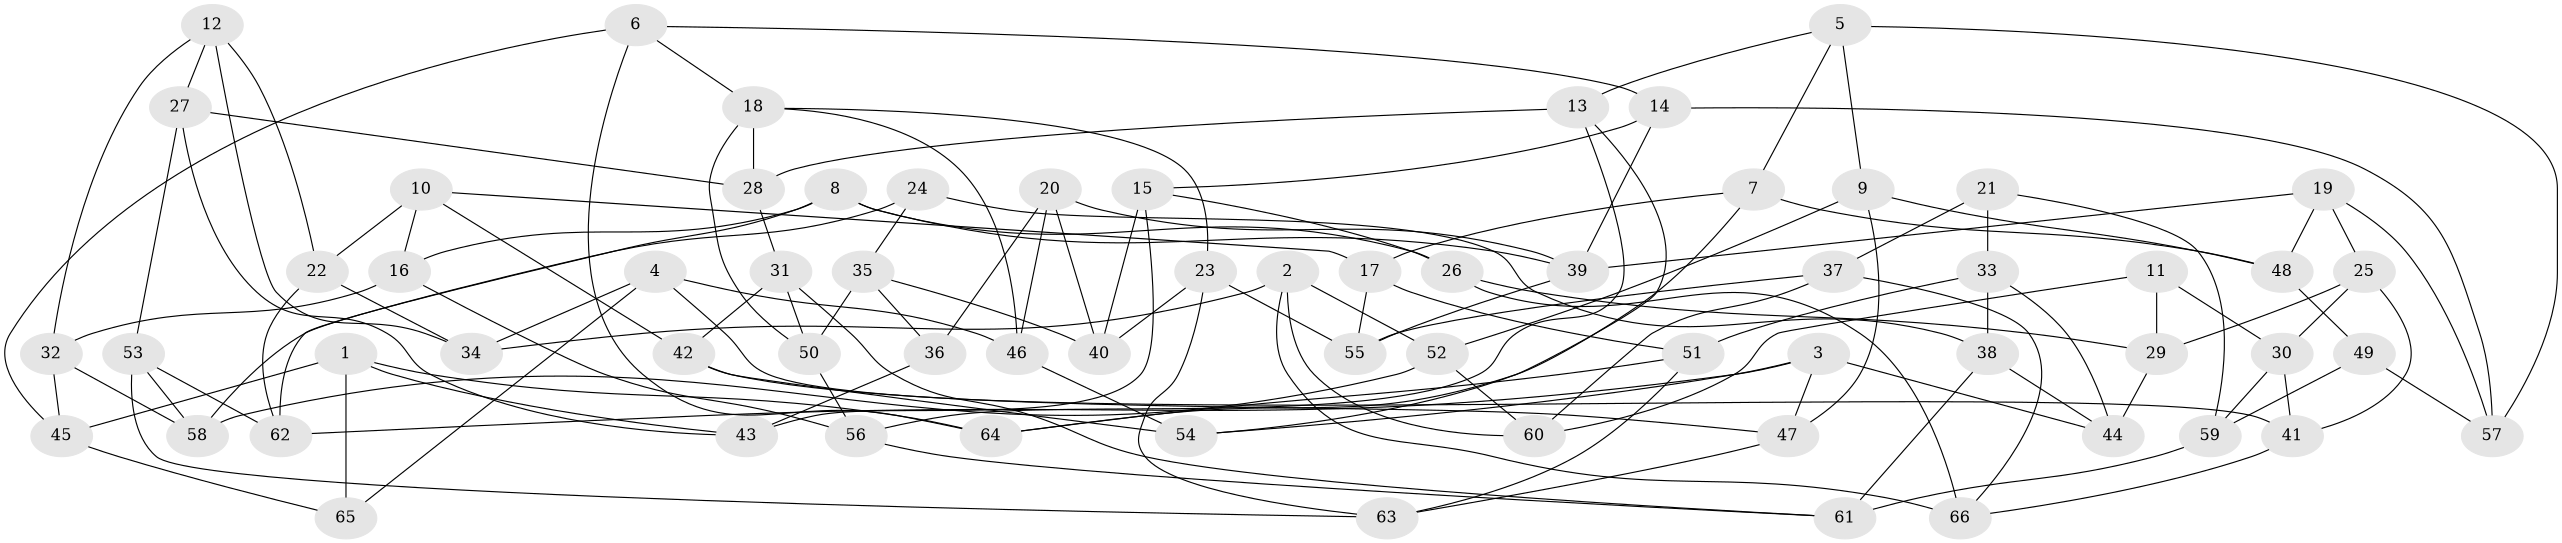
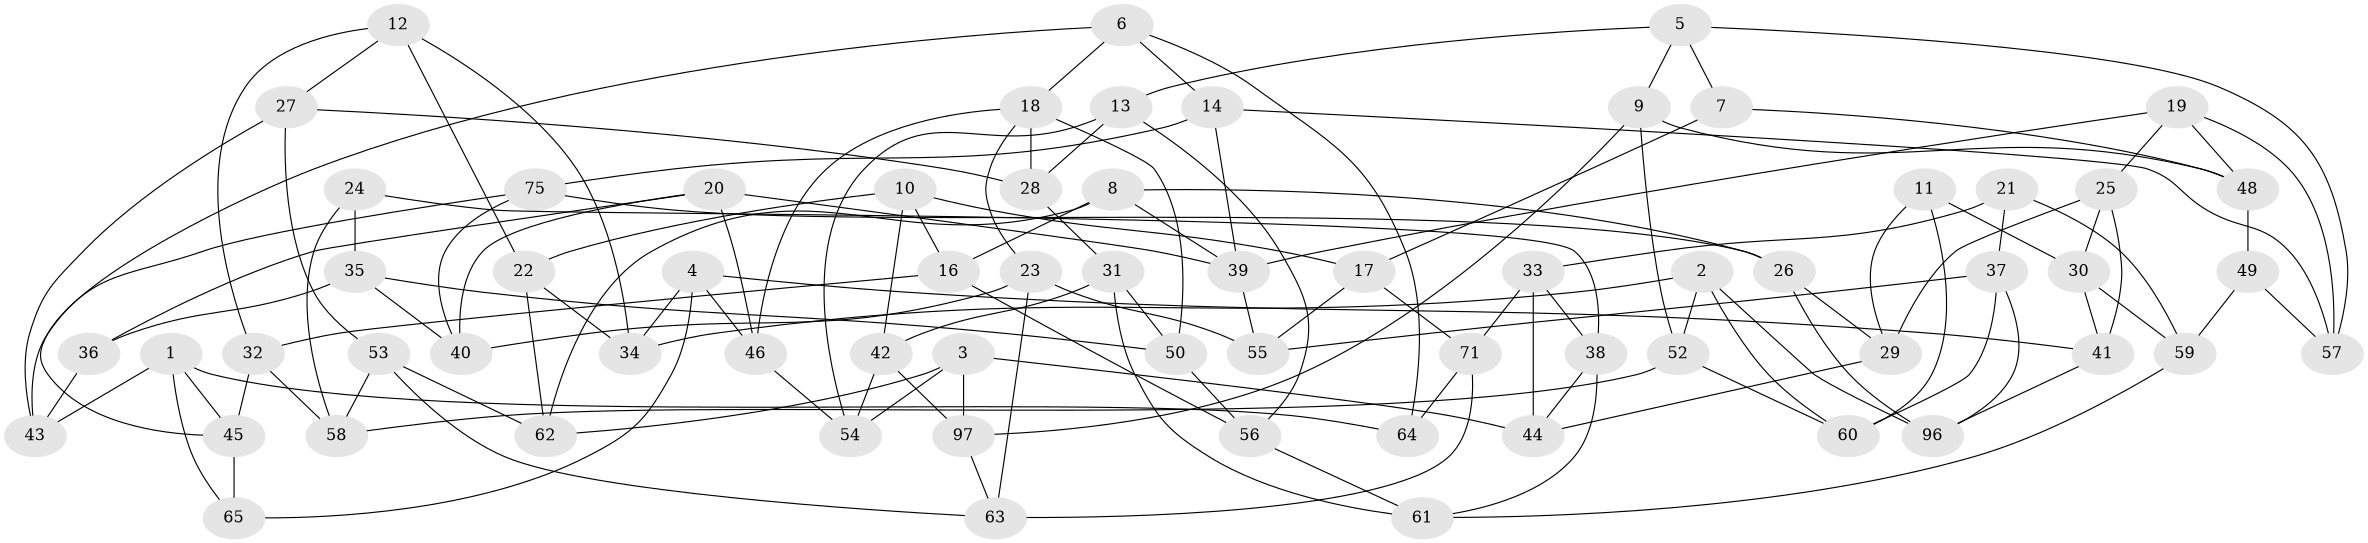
(1143, 190) -> (535, 190)
(1693, 354) -> (1470, 354)
(1410, 401) -> none
(1788, 436) -> (964, 436)
(1960, 518) -> (1933, 436)
